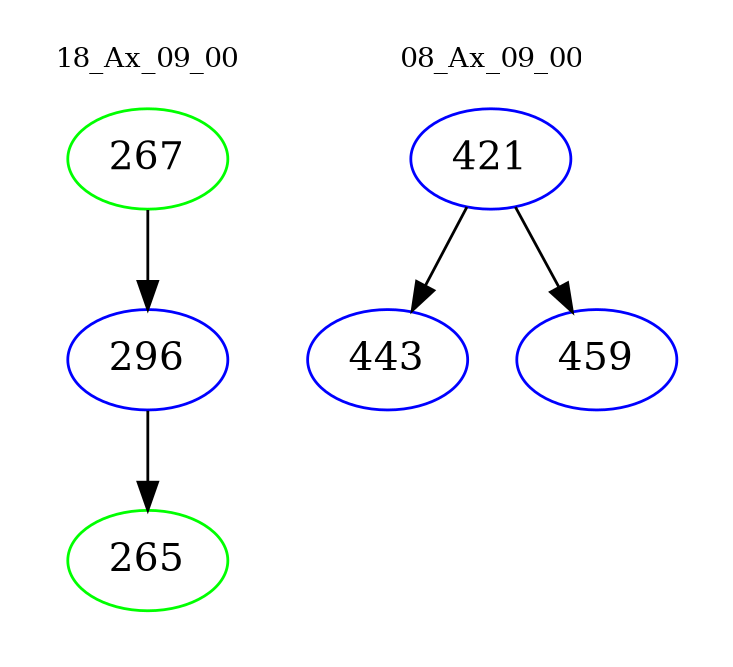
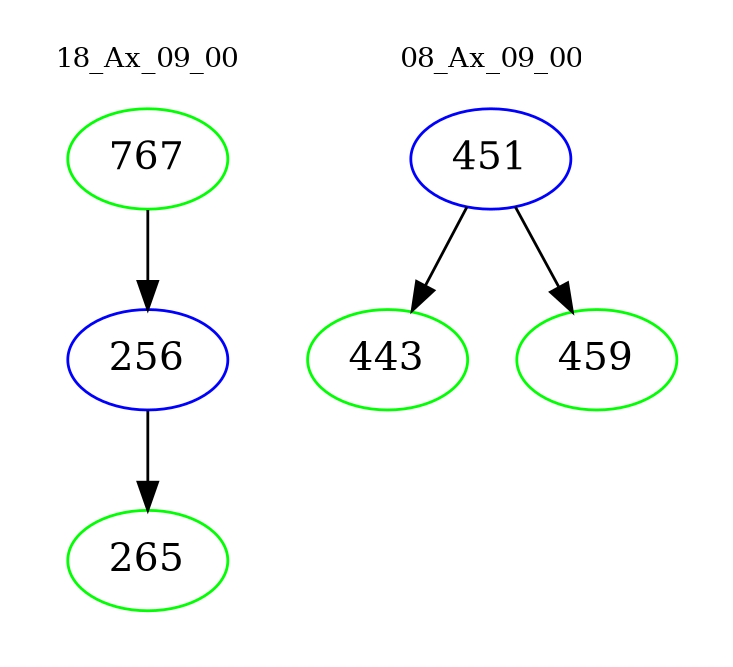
(148, 159) -> (148, 159)
(491, 159) -> (491, 159)
(148, 360) -> (148, 360)
(388, 360) -> (388, 360)
(597, 360) -> (597, 360)
